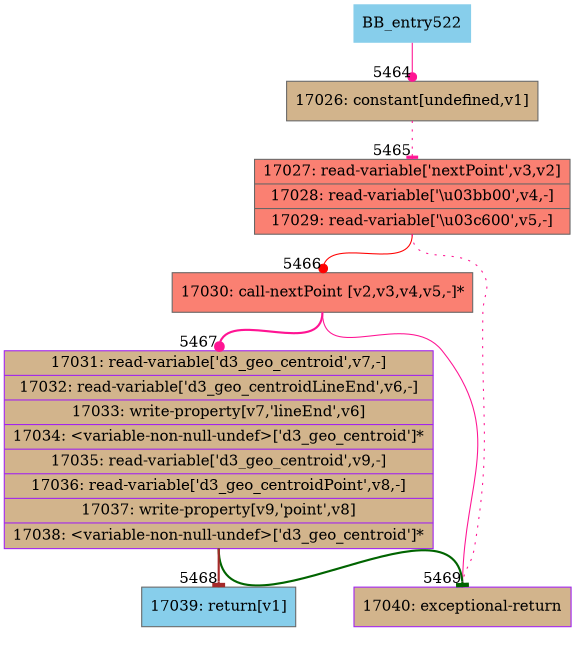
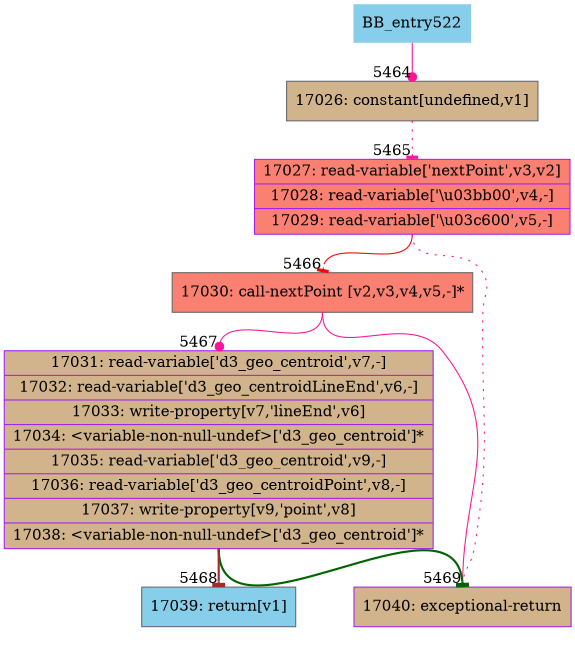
(412, 197) -> (412, 197)
(372, 254) -> (372, 254)
(275, 332) -> (275, 332)
